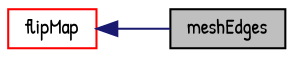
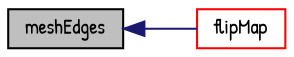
(144, 29) -> (171, 29)
